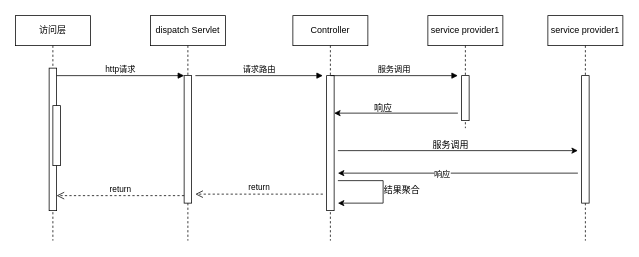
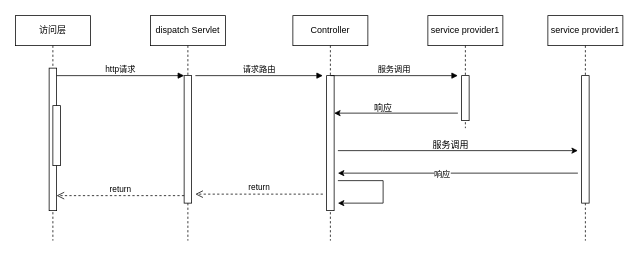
(402, 190) -> none
